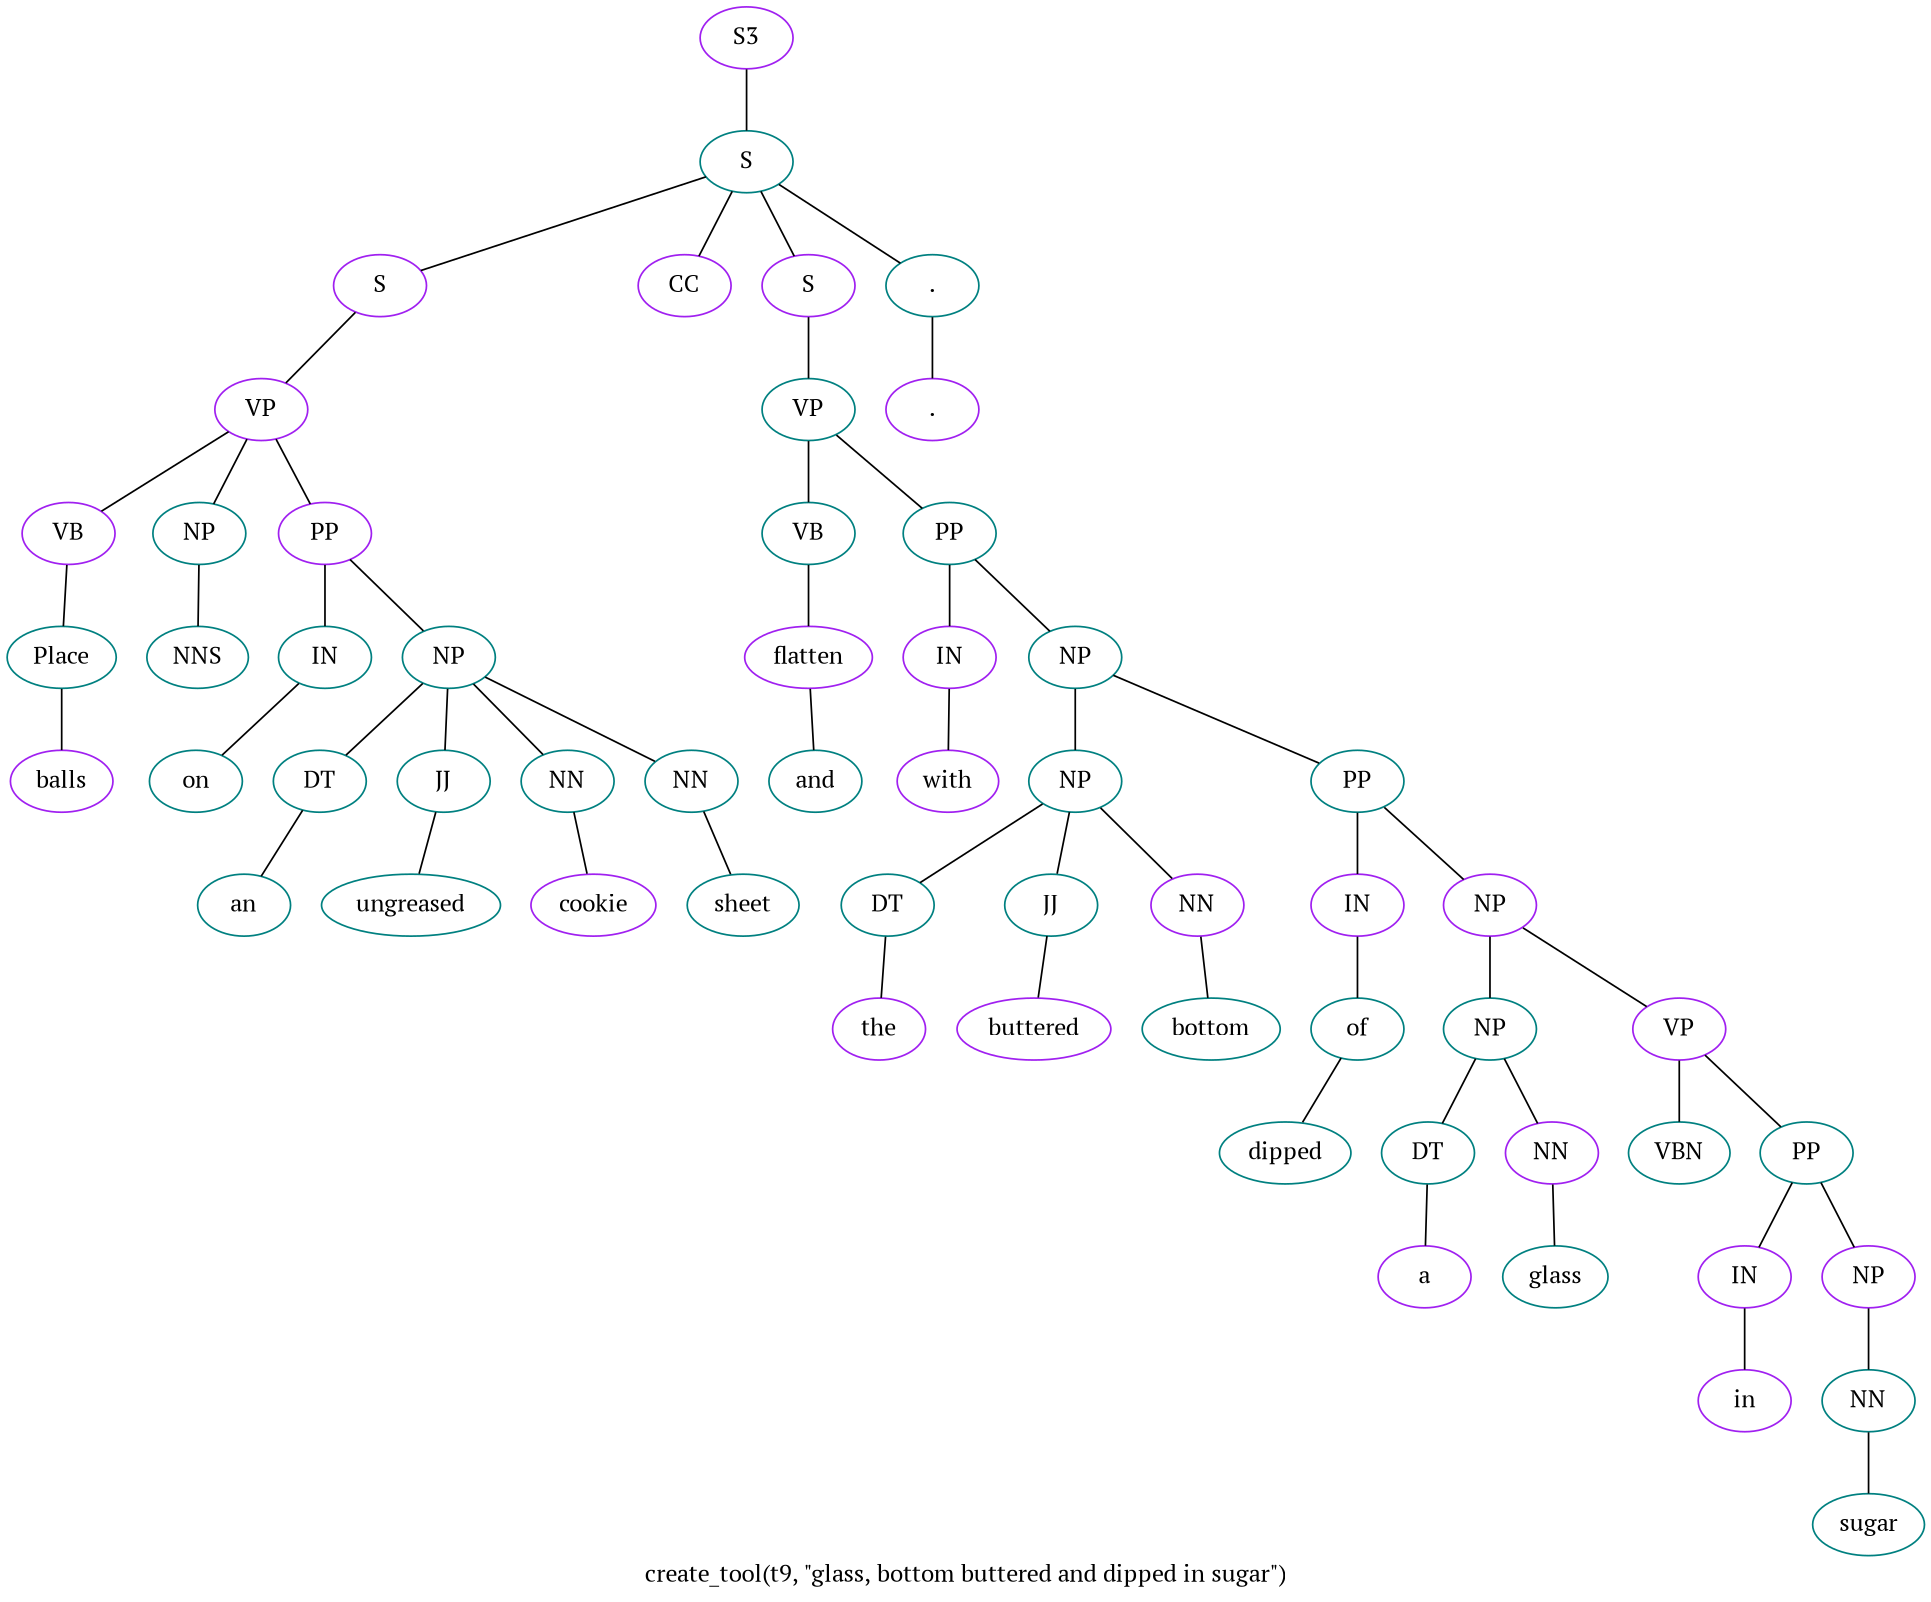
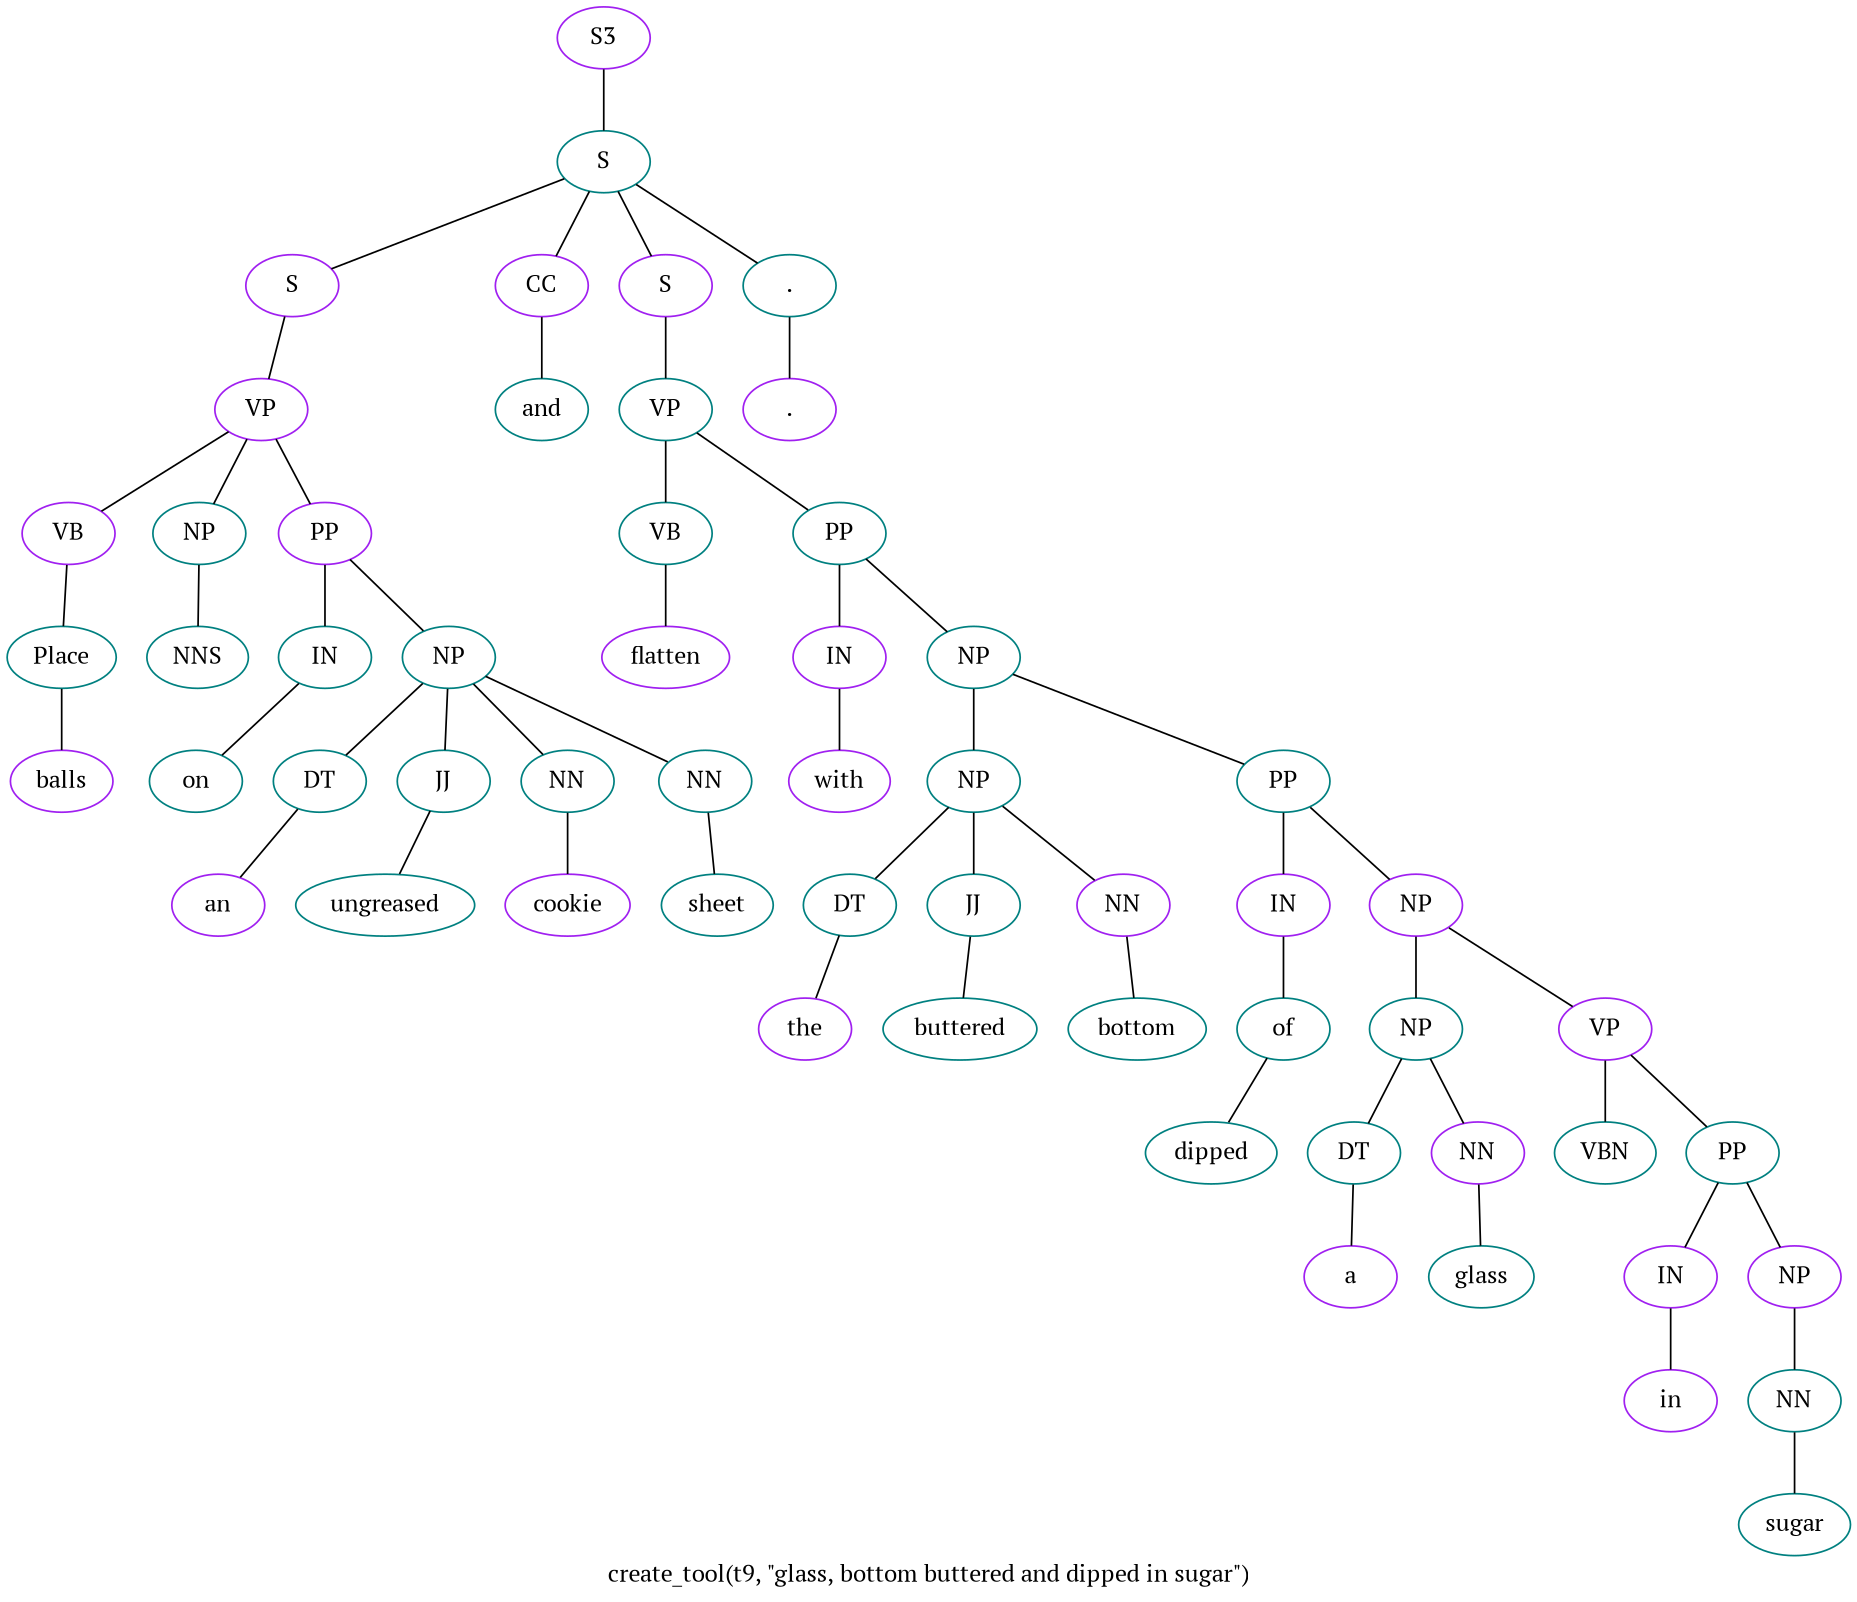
(812, 719) -> (542, 348)
(244, 905) -> (218, 905)
(1034, 1029) -> (960, 1029)
